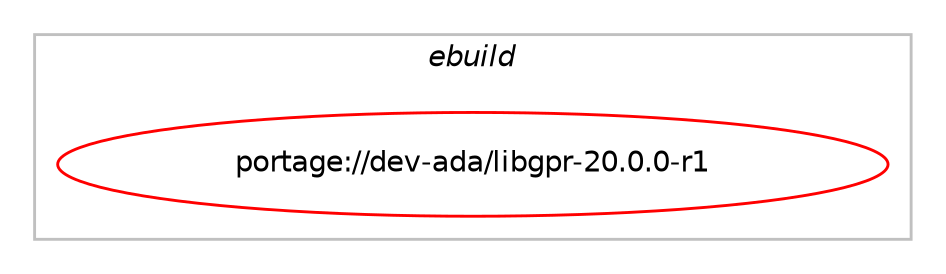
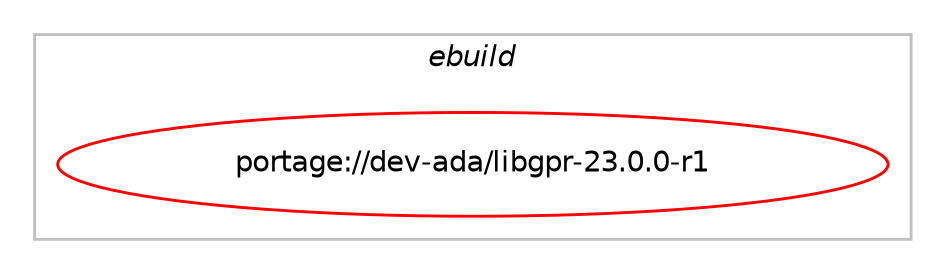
(473, 164) -> (473, 164)
